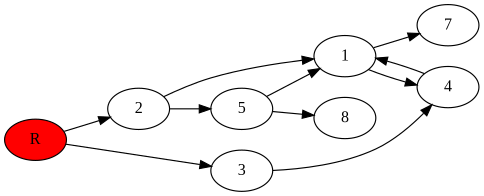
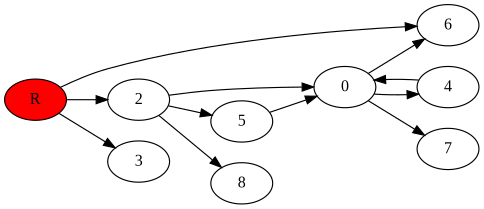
none -> (448, 25)
(345, 56) -> (345, 87)
(288, 113) -> (186, 138)
(354, 157) -> none
